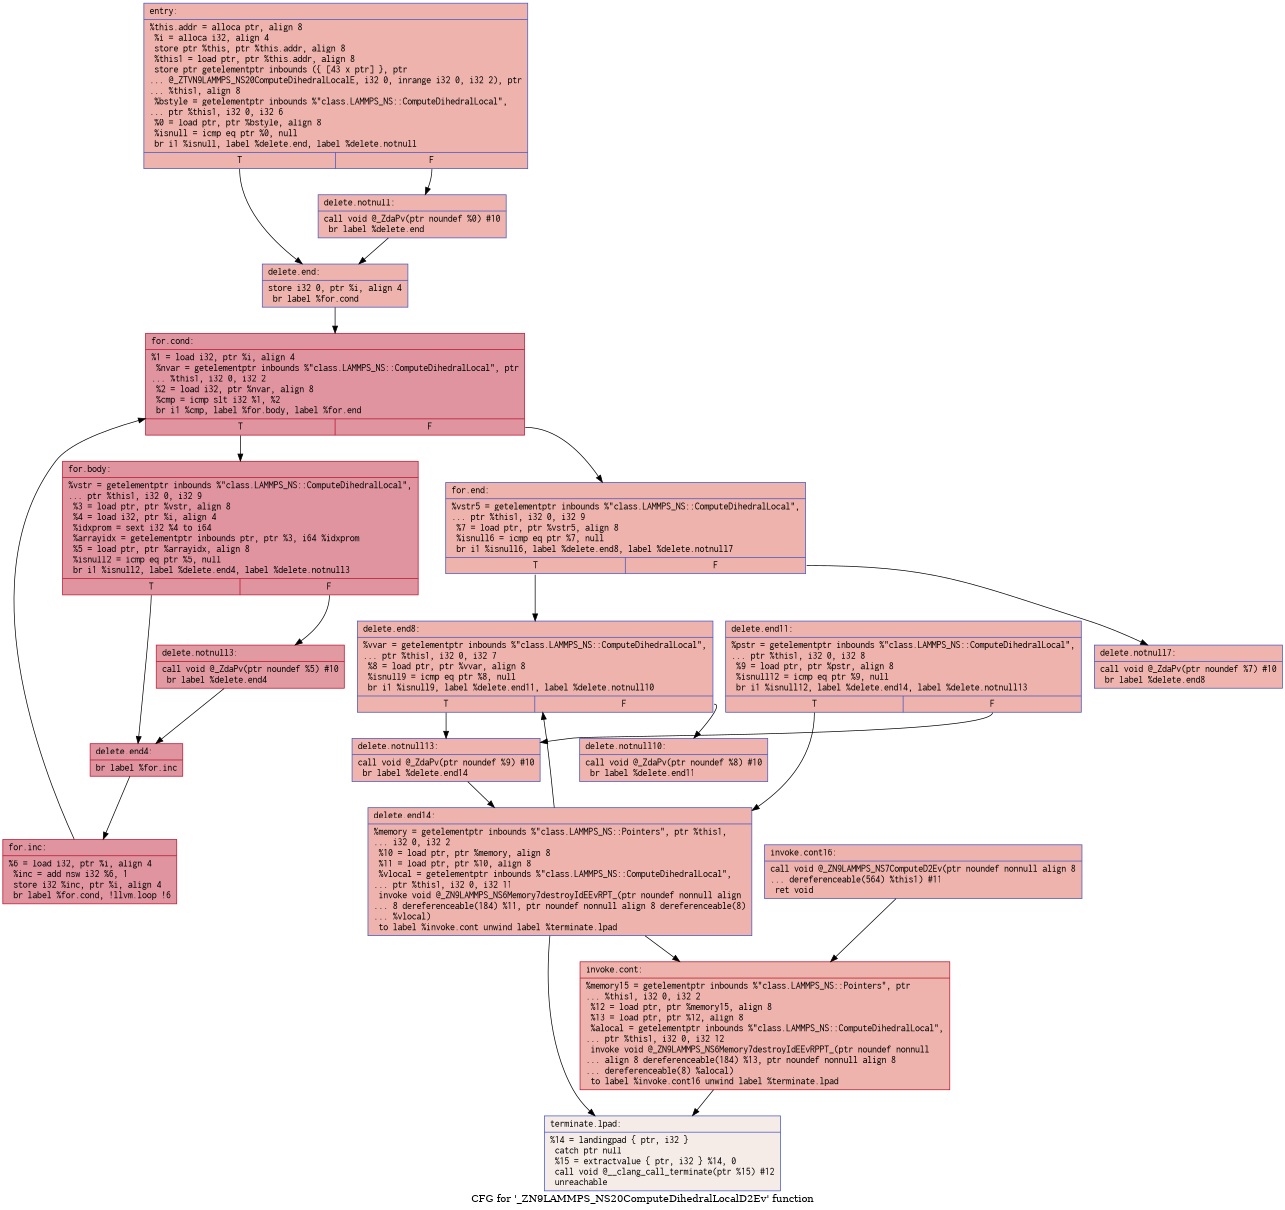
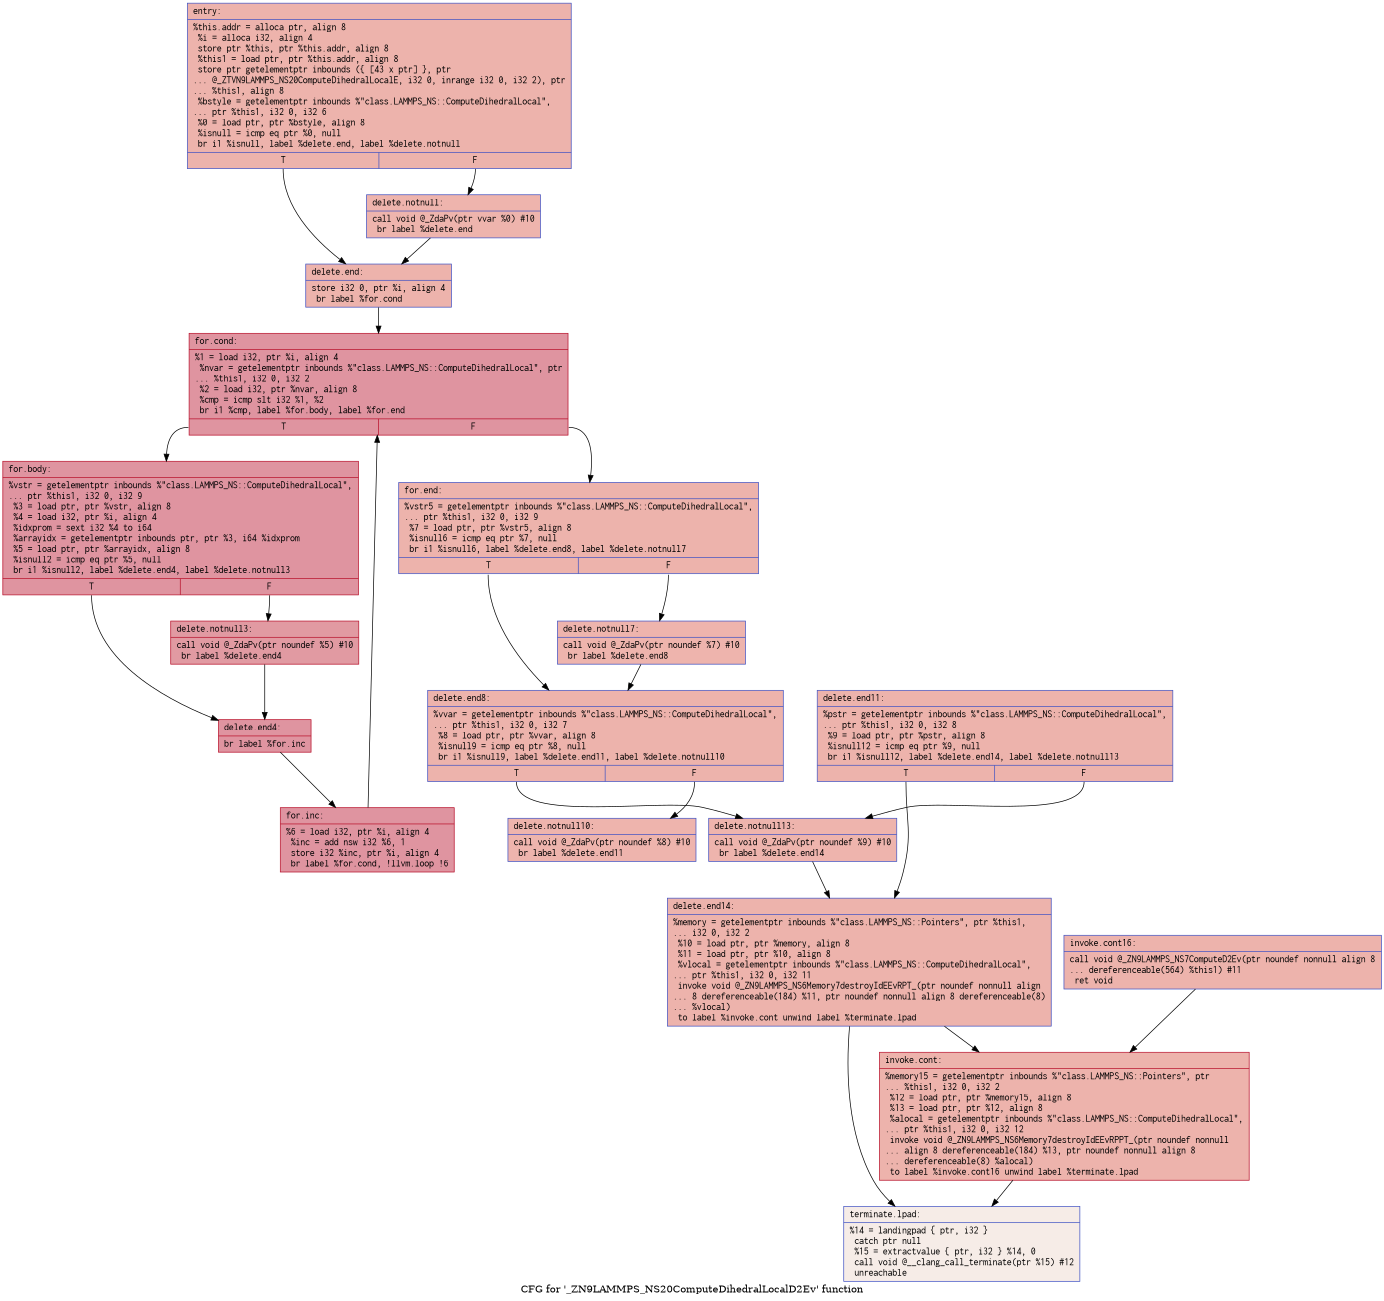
(412, 219) -> (454, 219)
(550, 763) -> (636, 674)
